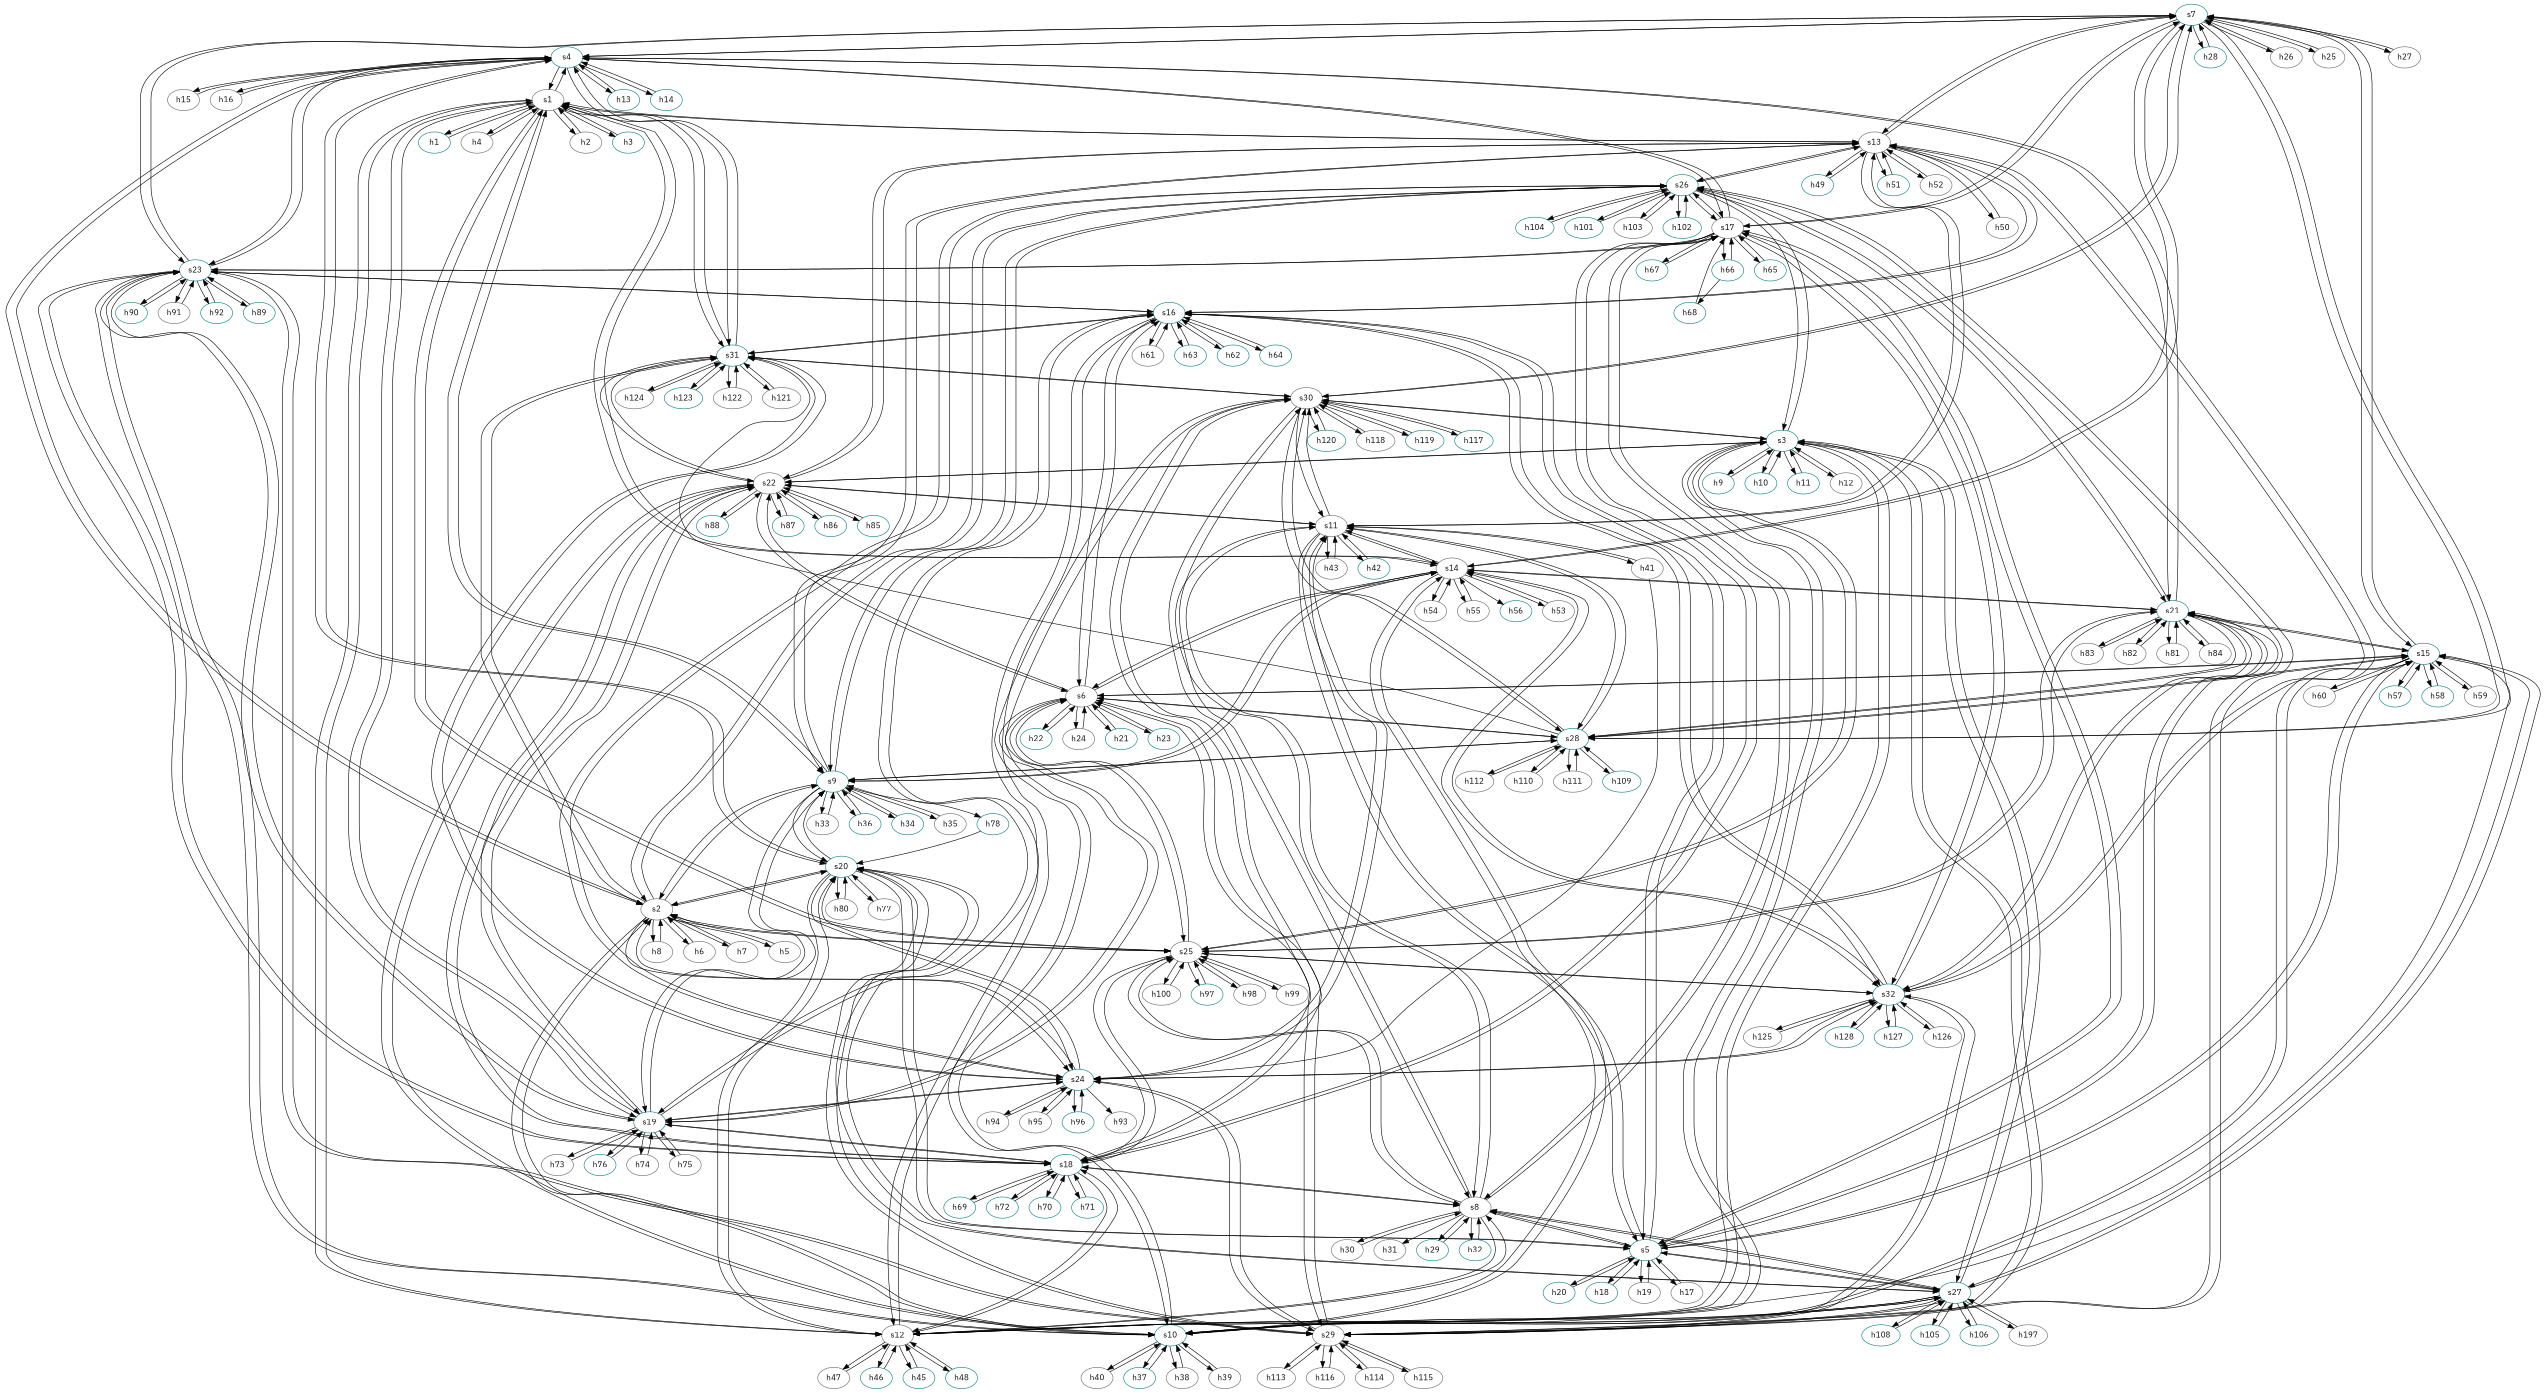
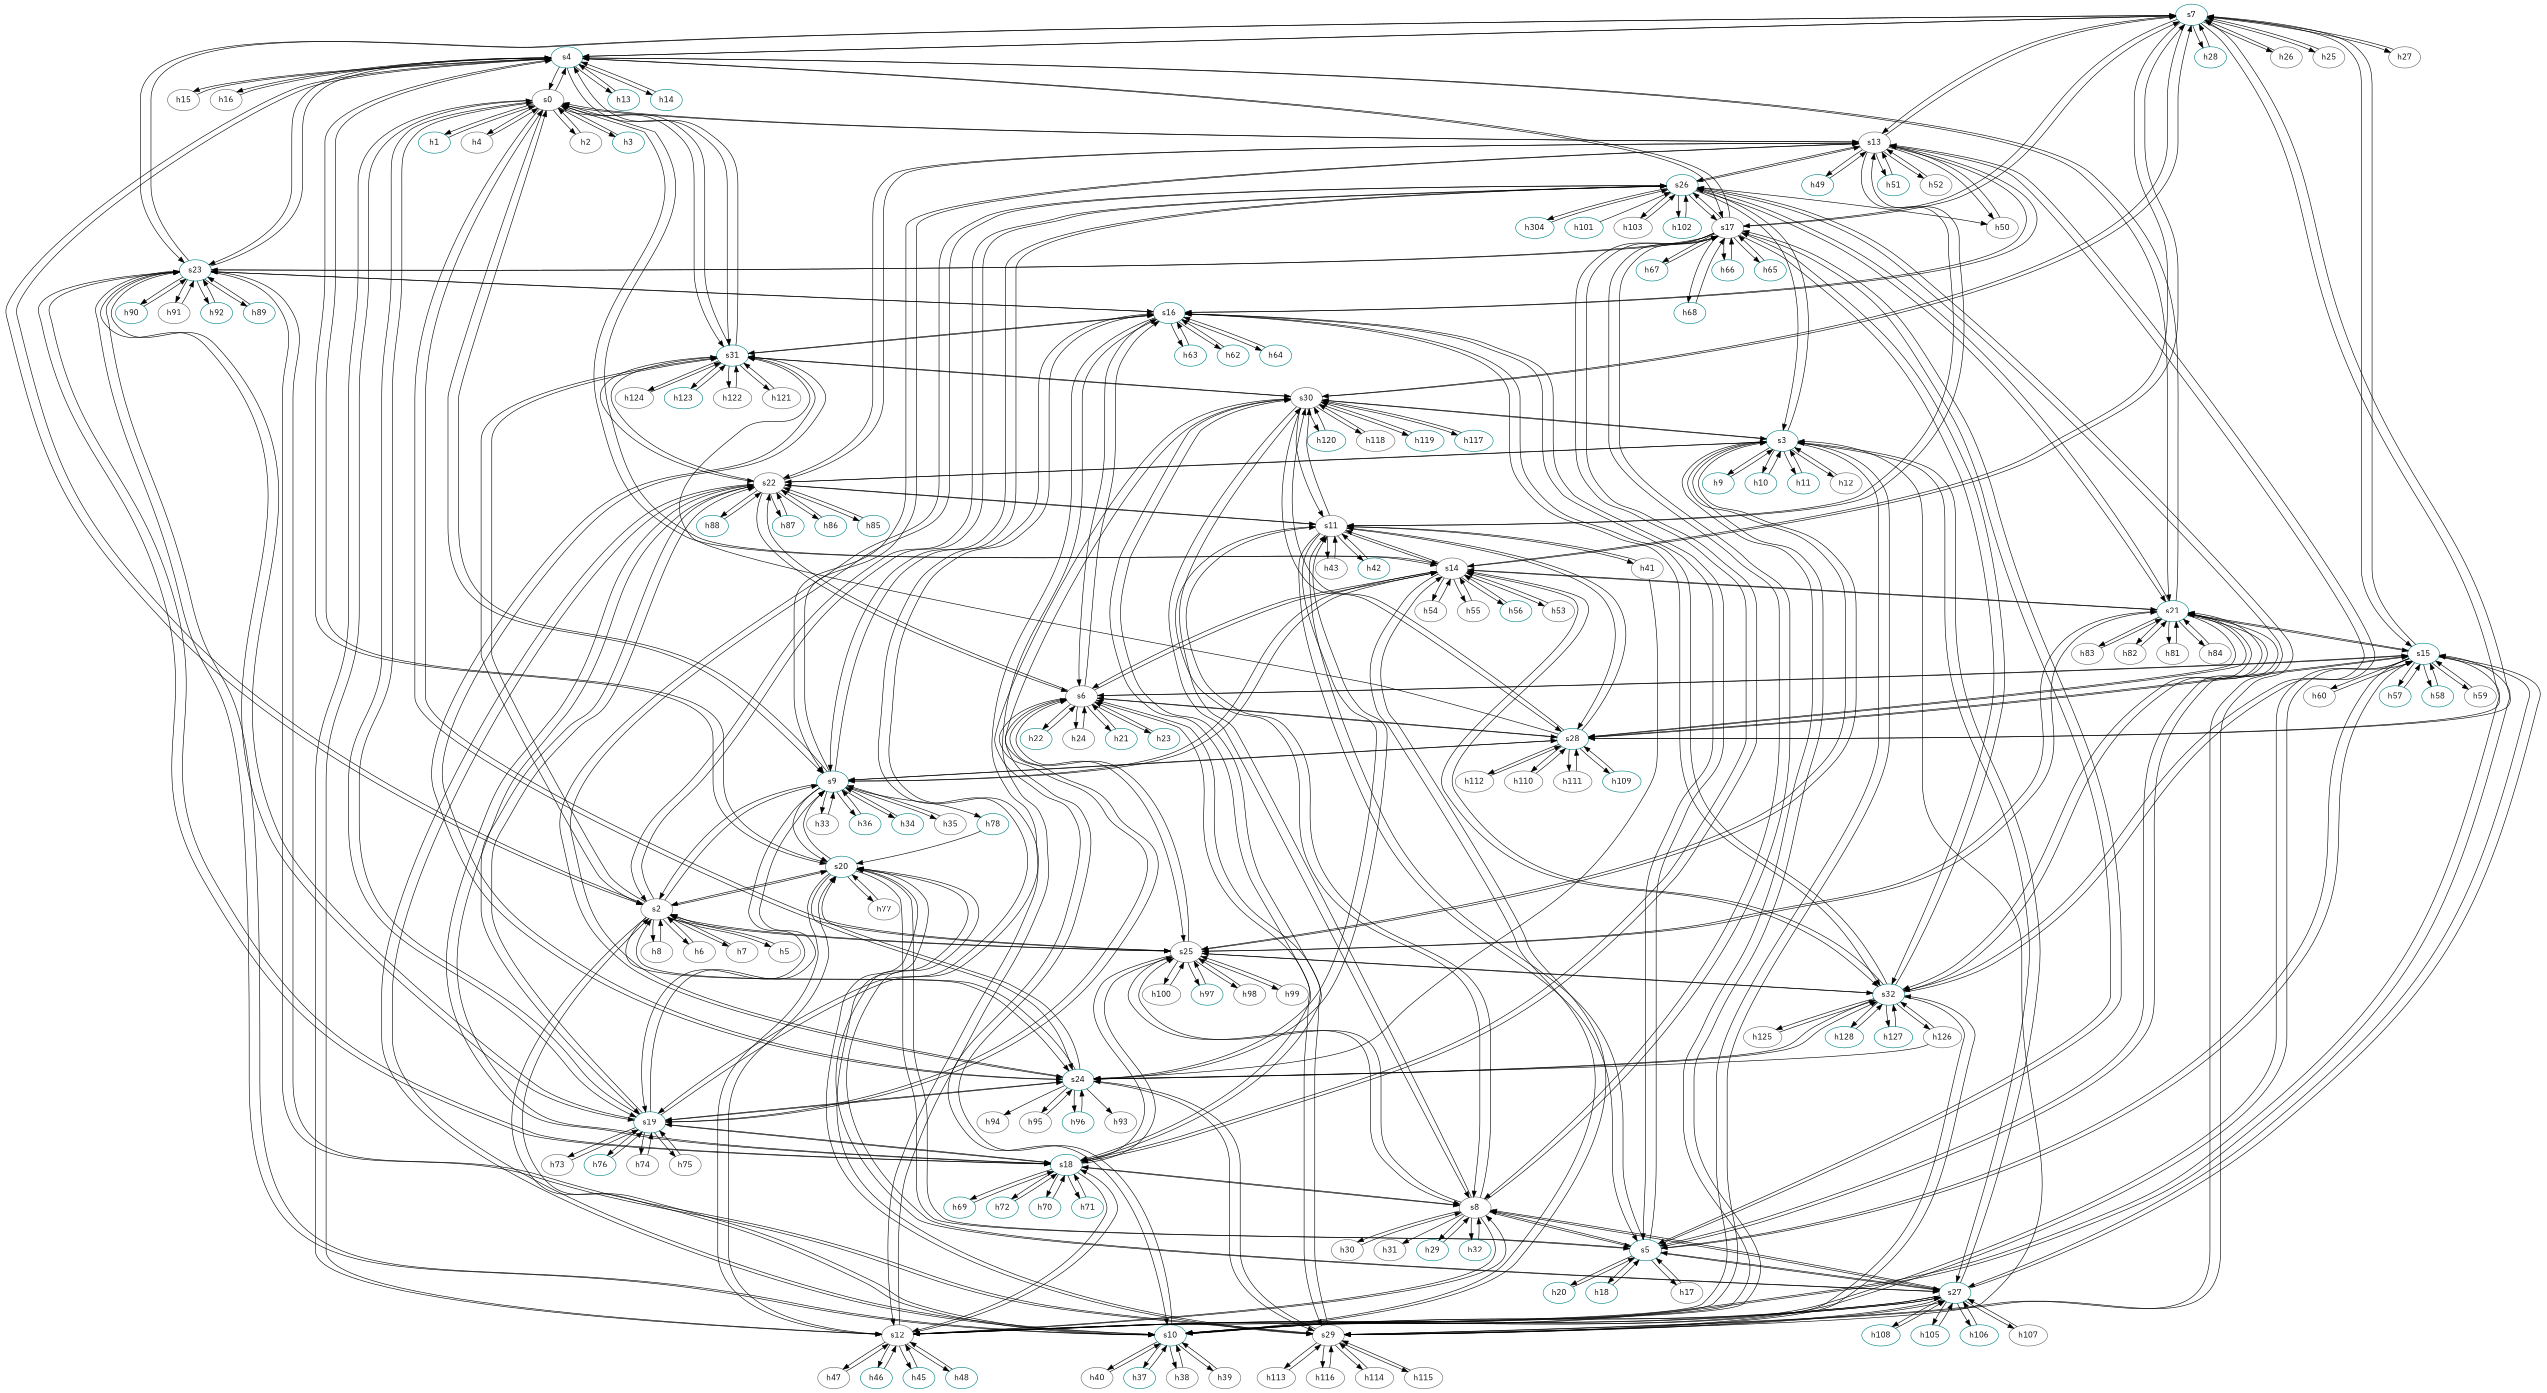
(548, 100) -> (548, 100)
(1636, 204) -> (1840, 203)
(1535, 228) -> (1535, 228)
(1711, 289) -> (1699, 264)
(1148, 356) -> none
none -> (1488, 590)
(841, 909) -> none
(1034, 1104) -> (1701, 1063)
(2027, 1138) -> none
none -> (2080, 1224)
(1644, 1293) -> none
(2028, 1335) -> (2028, 1335)
